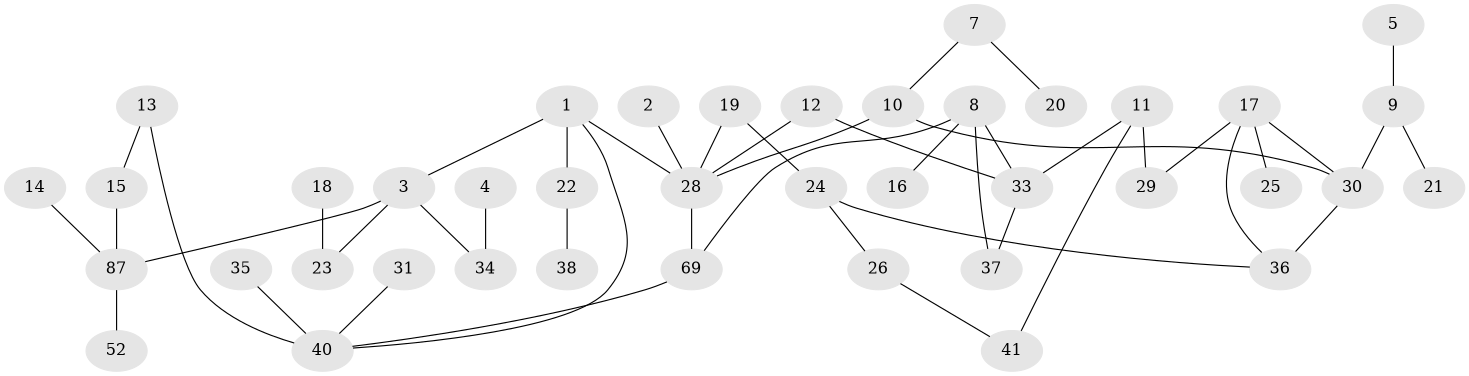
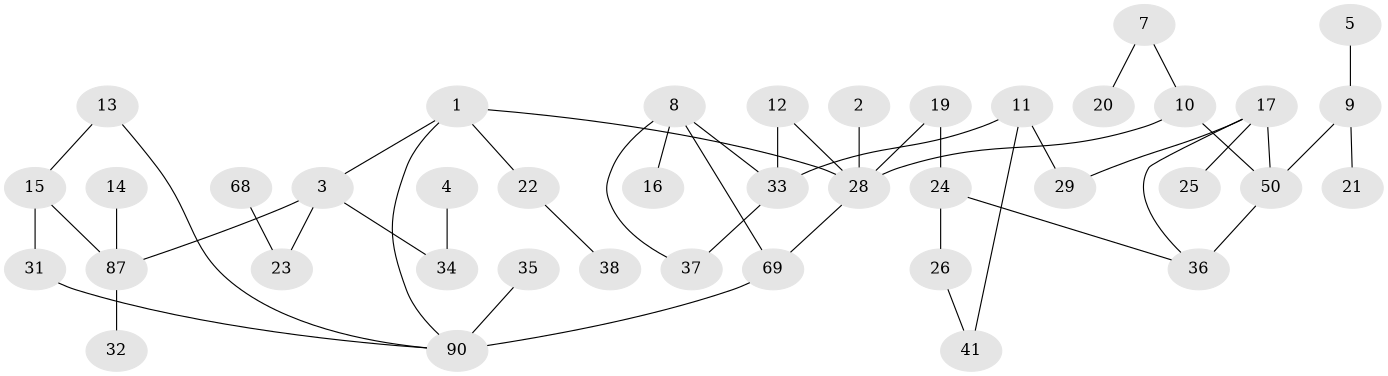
(323, 188) -> (241, 188)
(1353, 188) -> (1271, 188)
none -> (35, 229)
(117, 351) -> (117, 351)
(323, 351) -> (457, 351)
